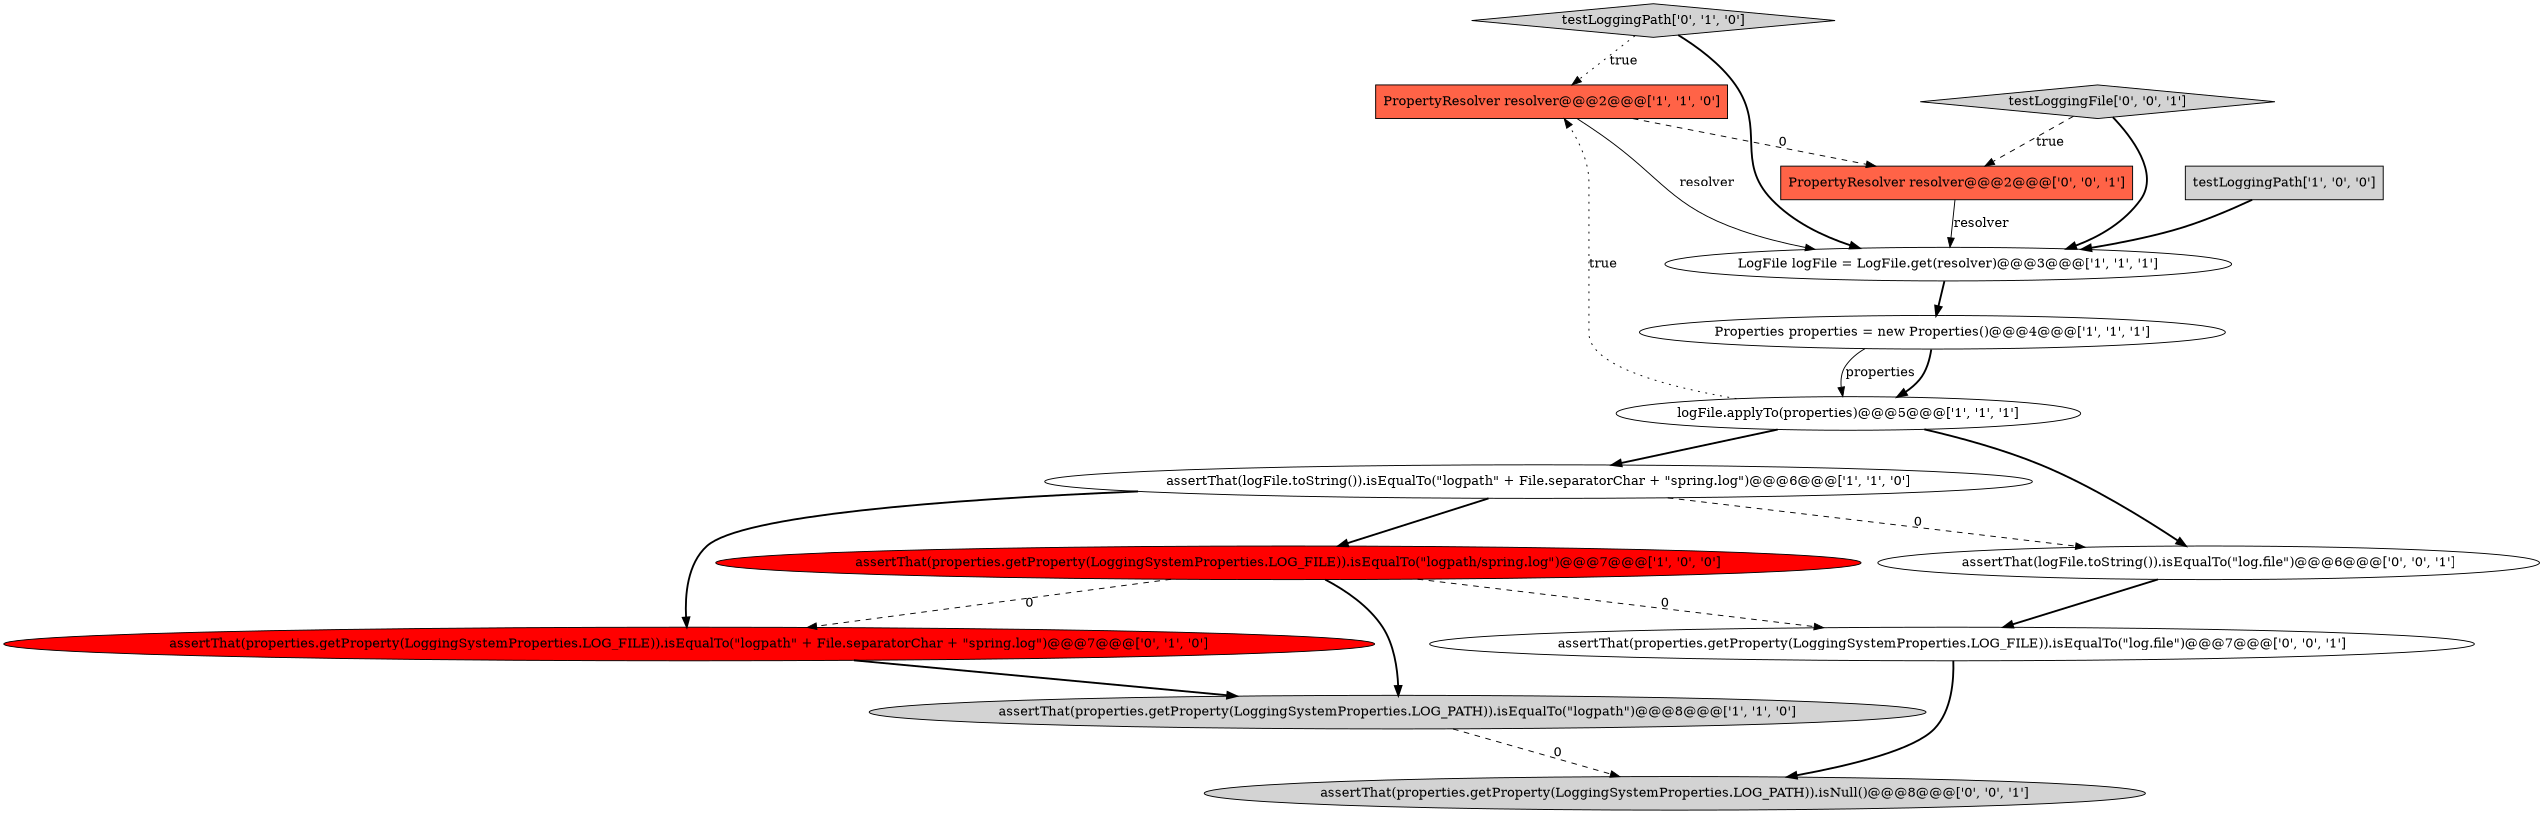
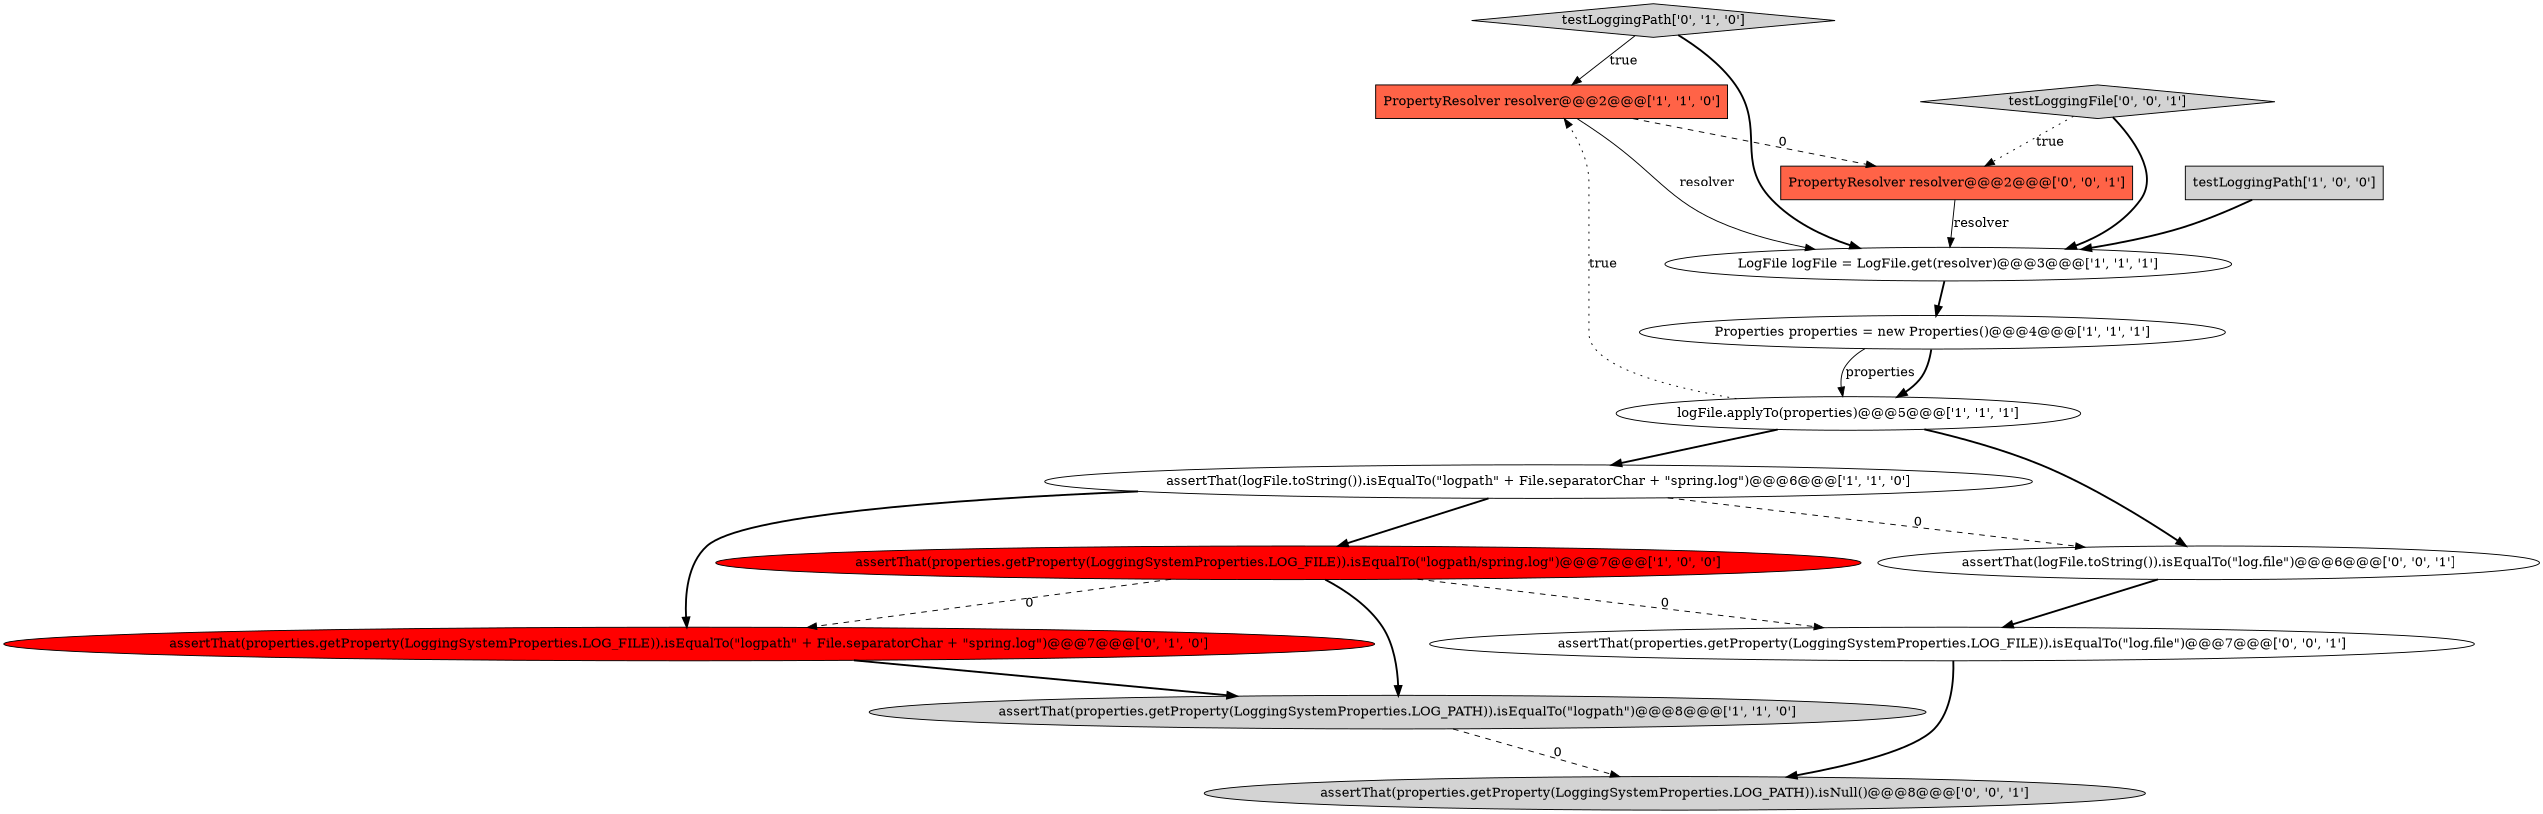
(1607, 57) -> (1607, 57)
(2033, 139) -> (2033, 139)
